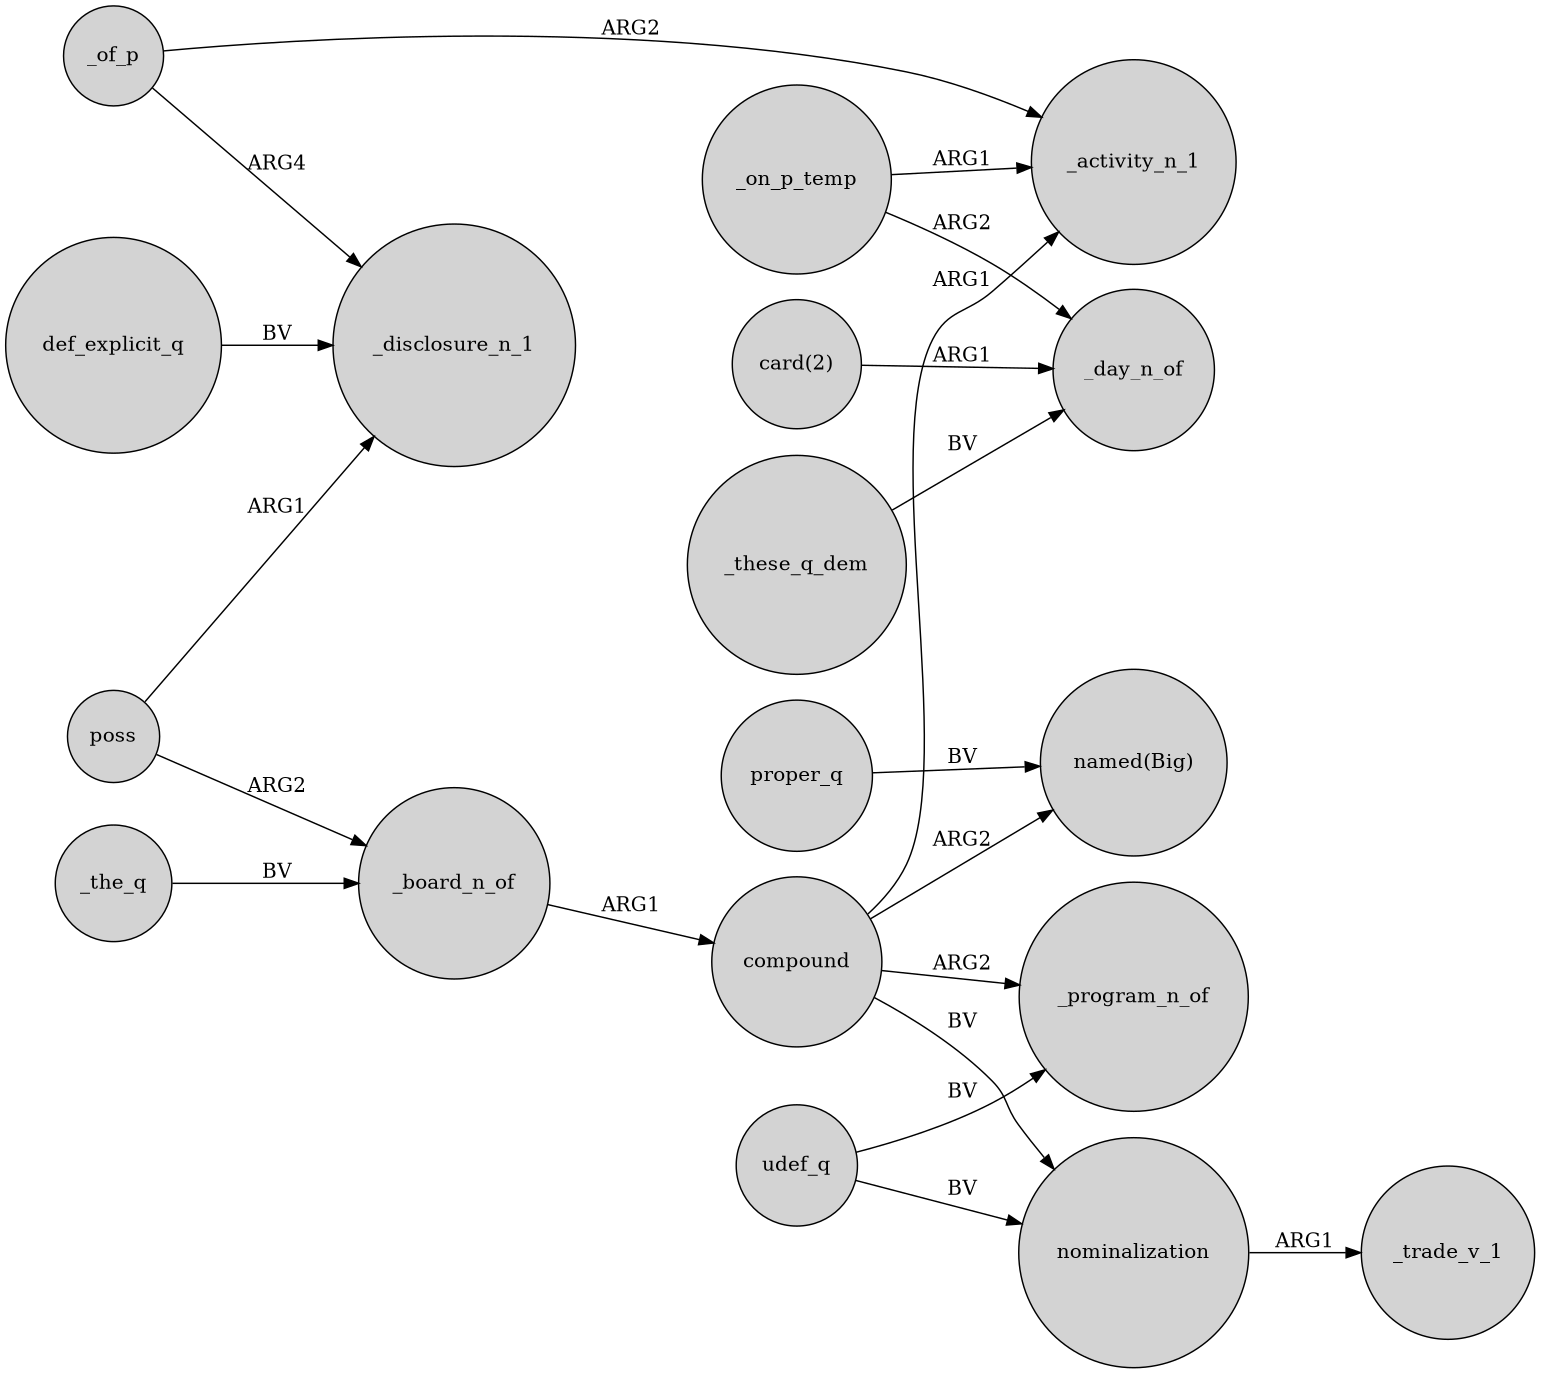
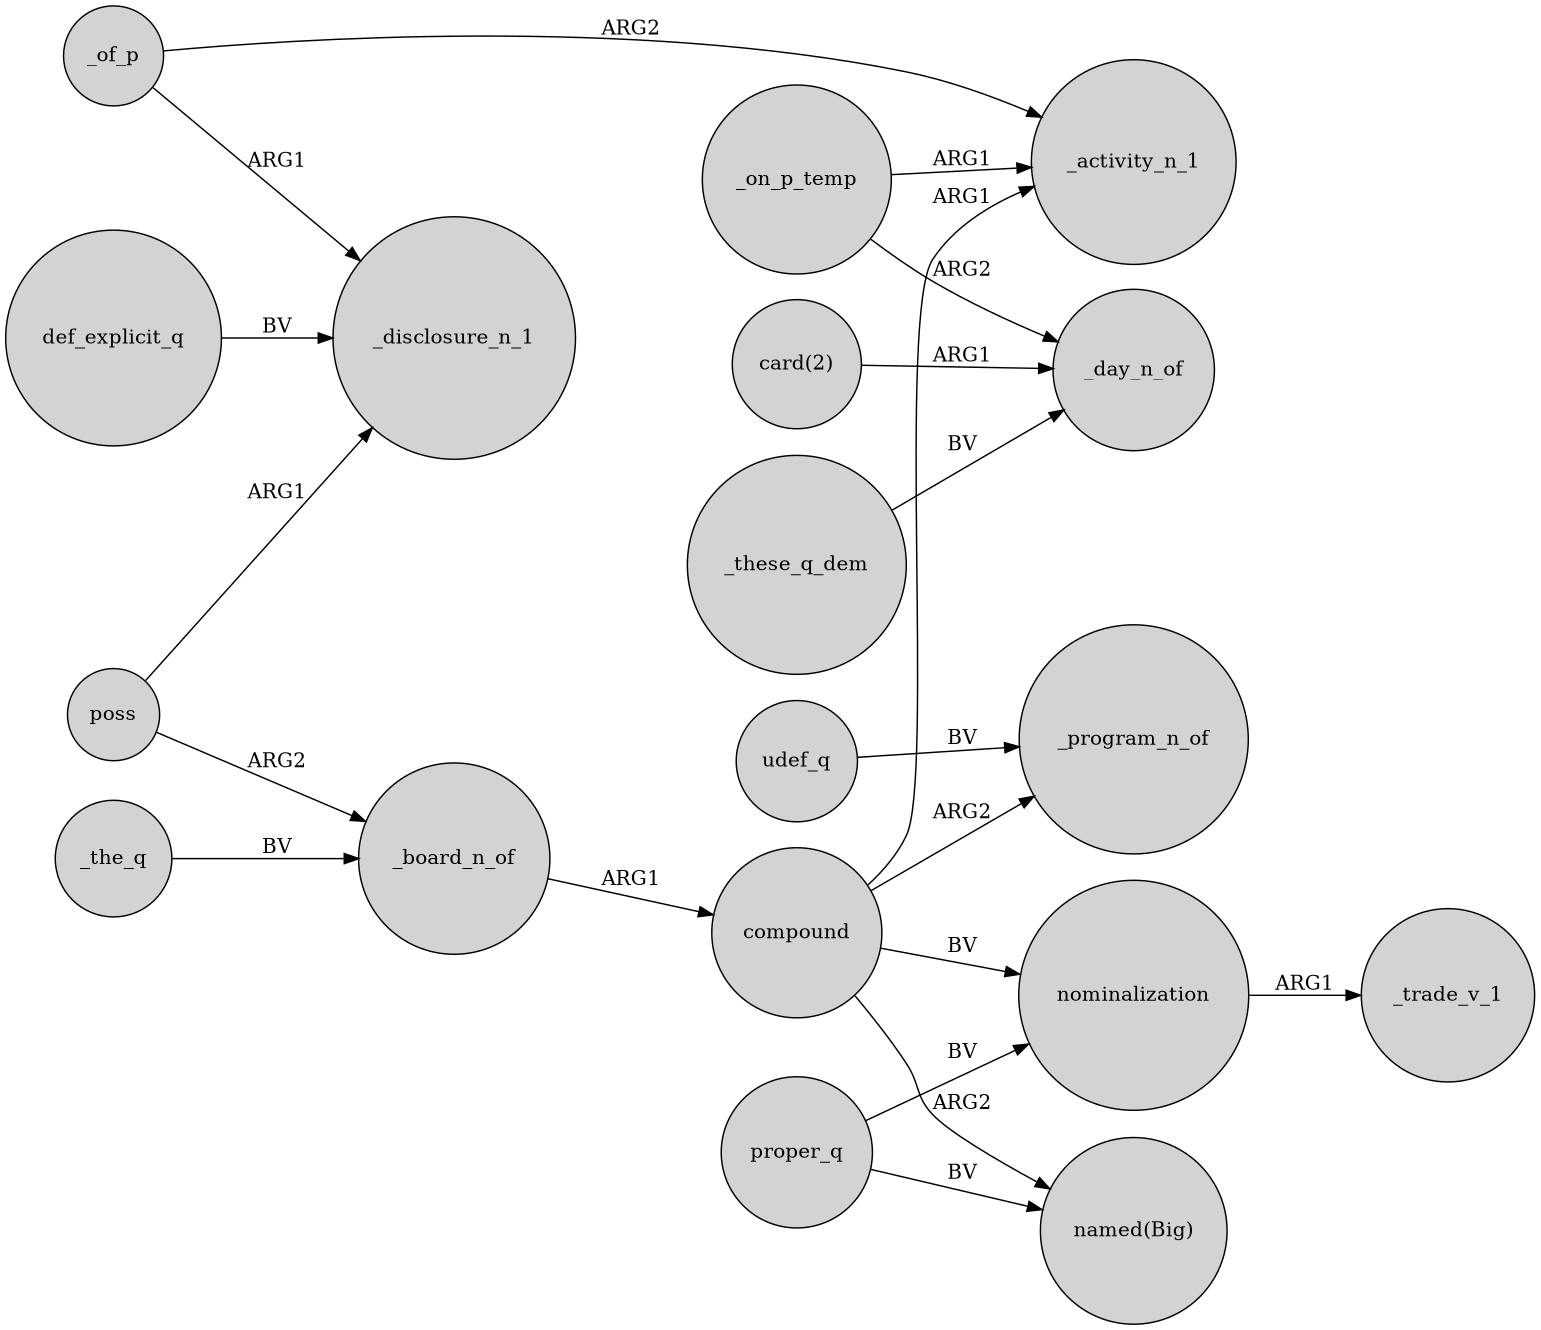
(277, 164) -> (277, 161)
(931, 1200) -> (941, 1085)
